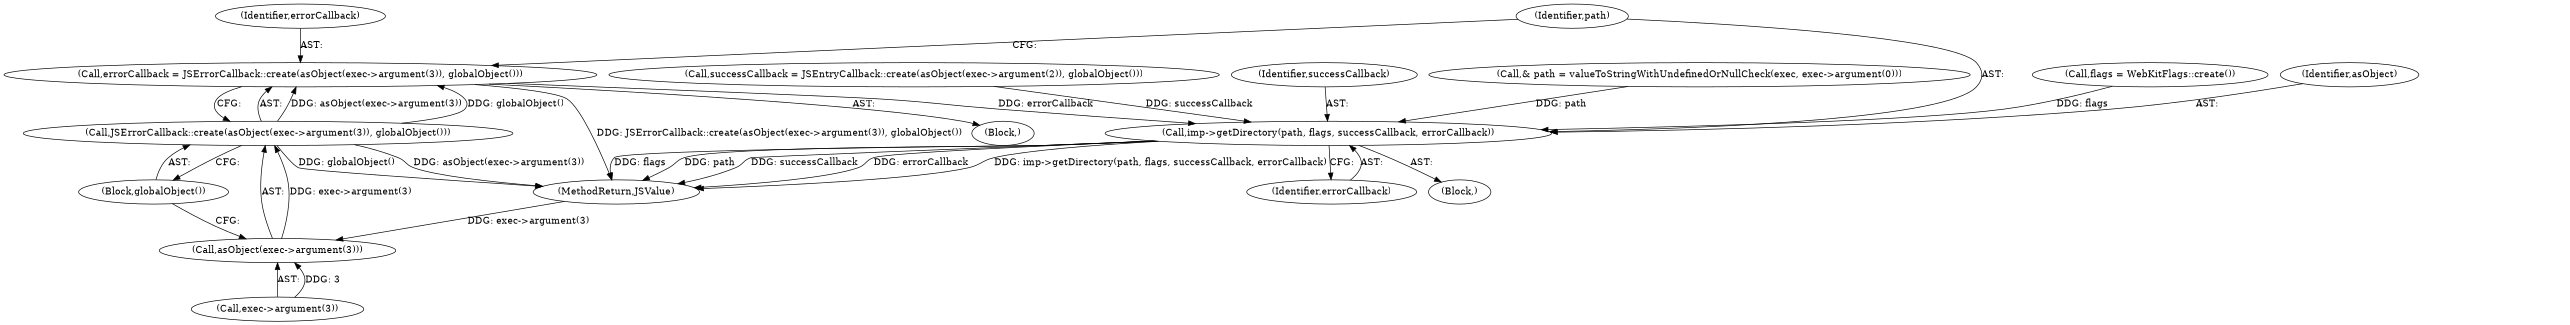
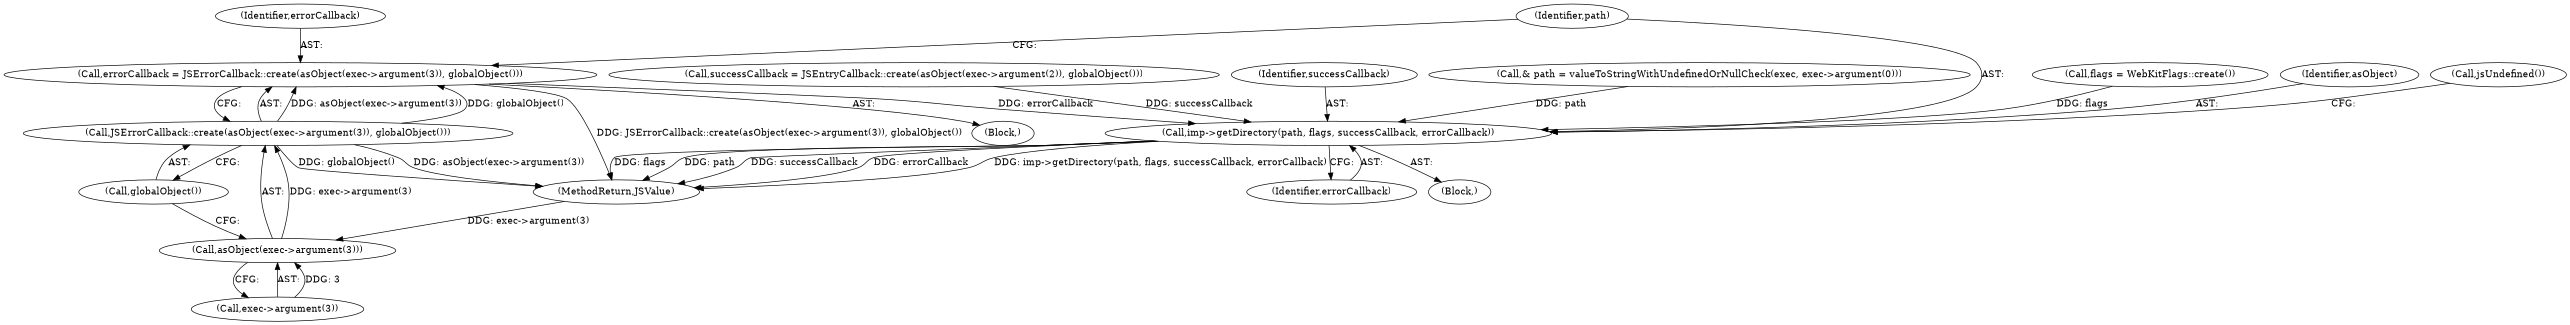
none -> (2498, 75)
(154, 192) -> (154, 192)
none -> (234, 277)
